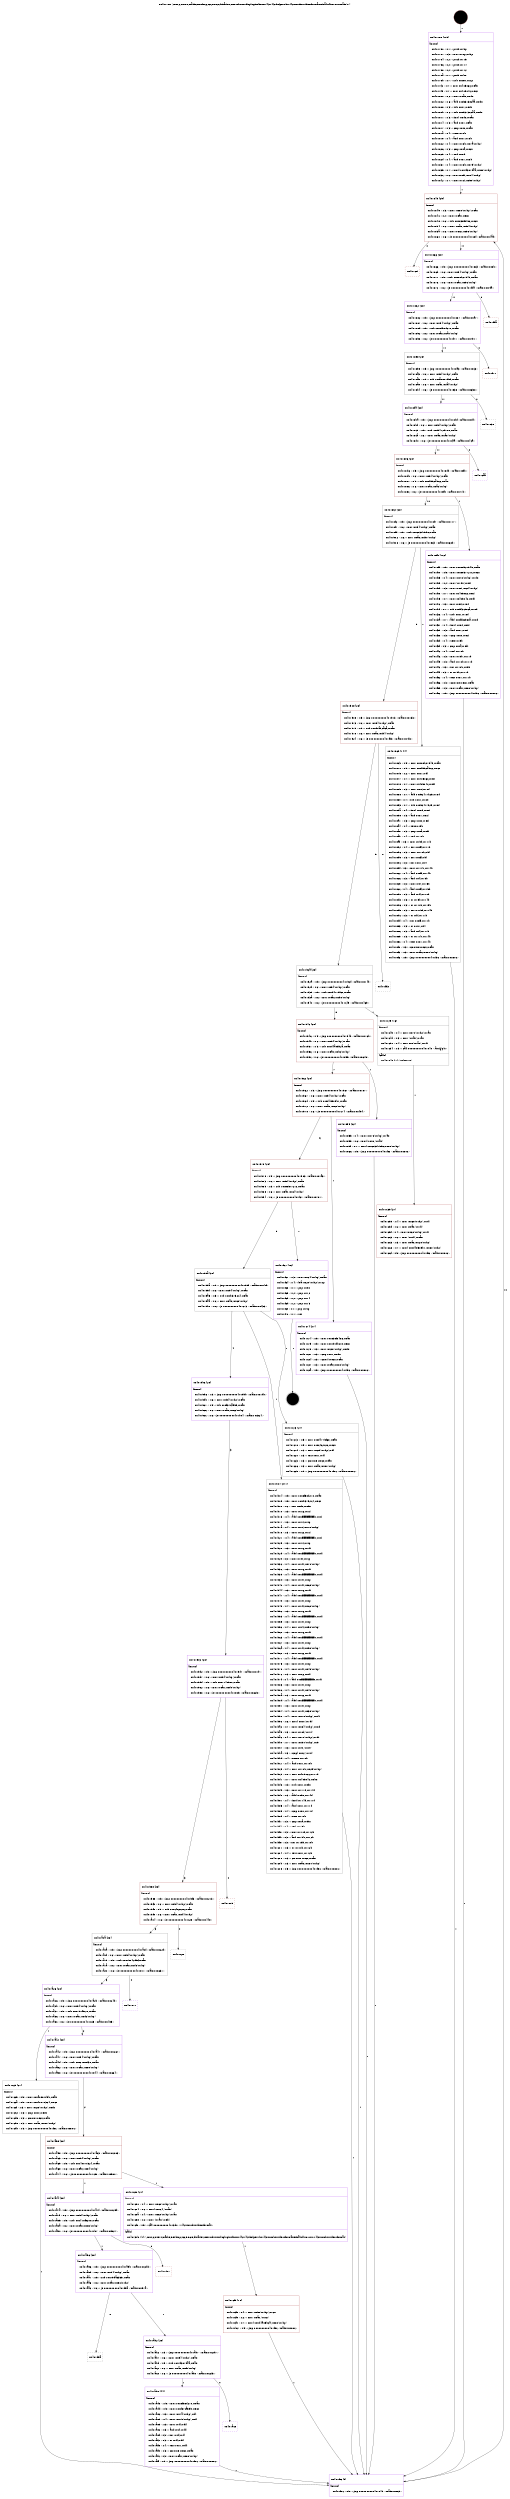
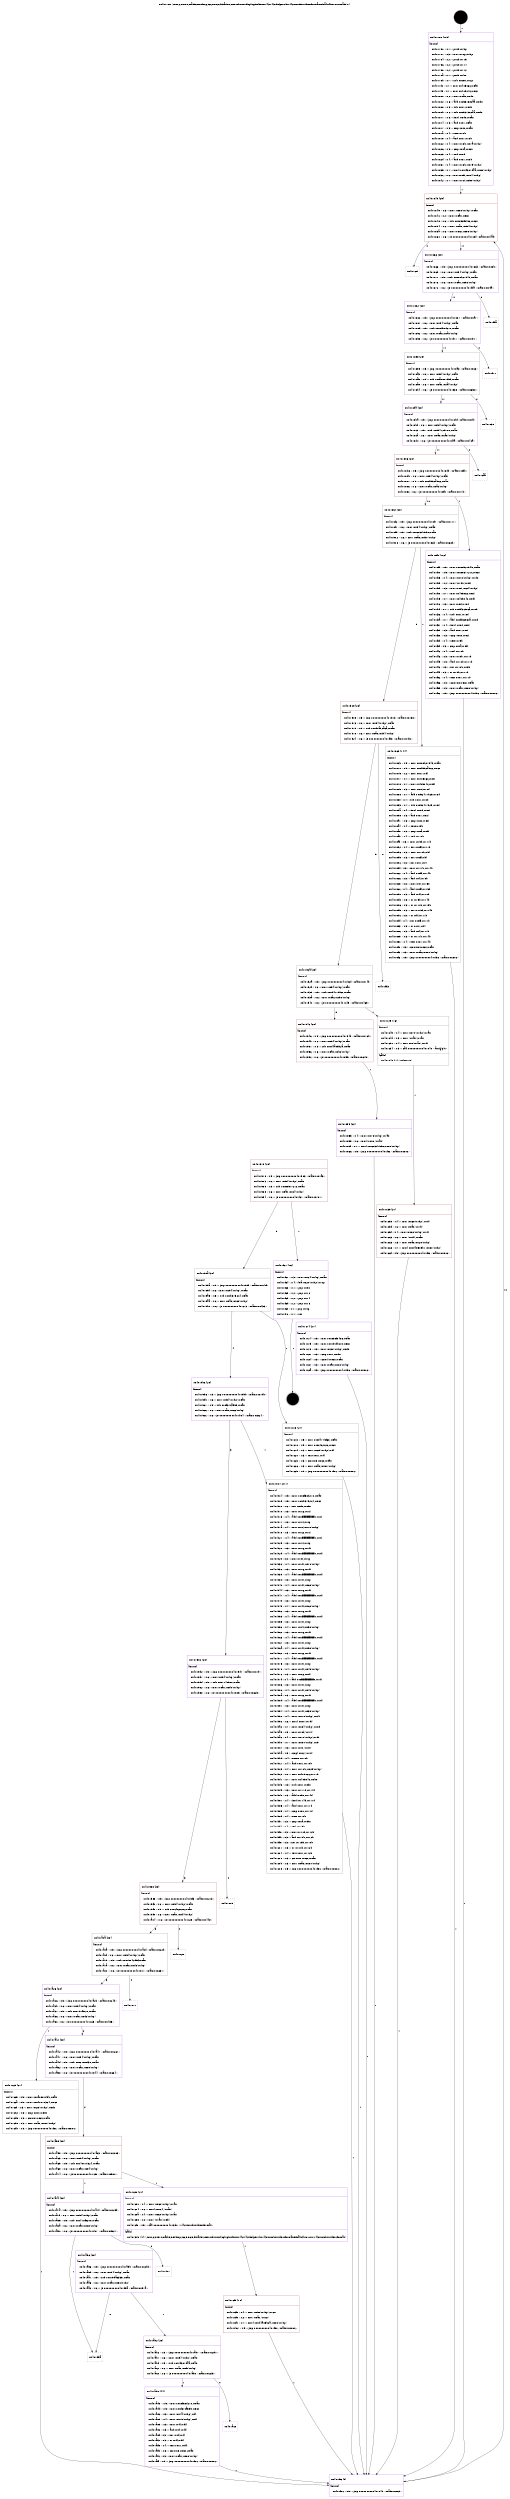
(331, 1095) -> none
(272, 1392) -> (255, 1451)
none -> (398, 1868)
(98, 2242) -> (72, 2295)
